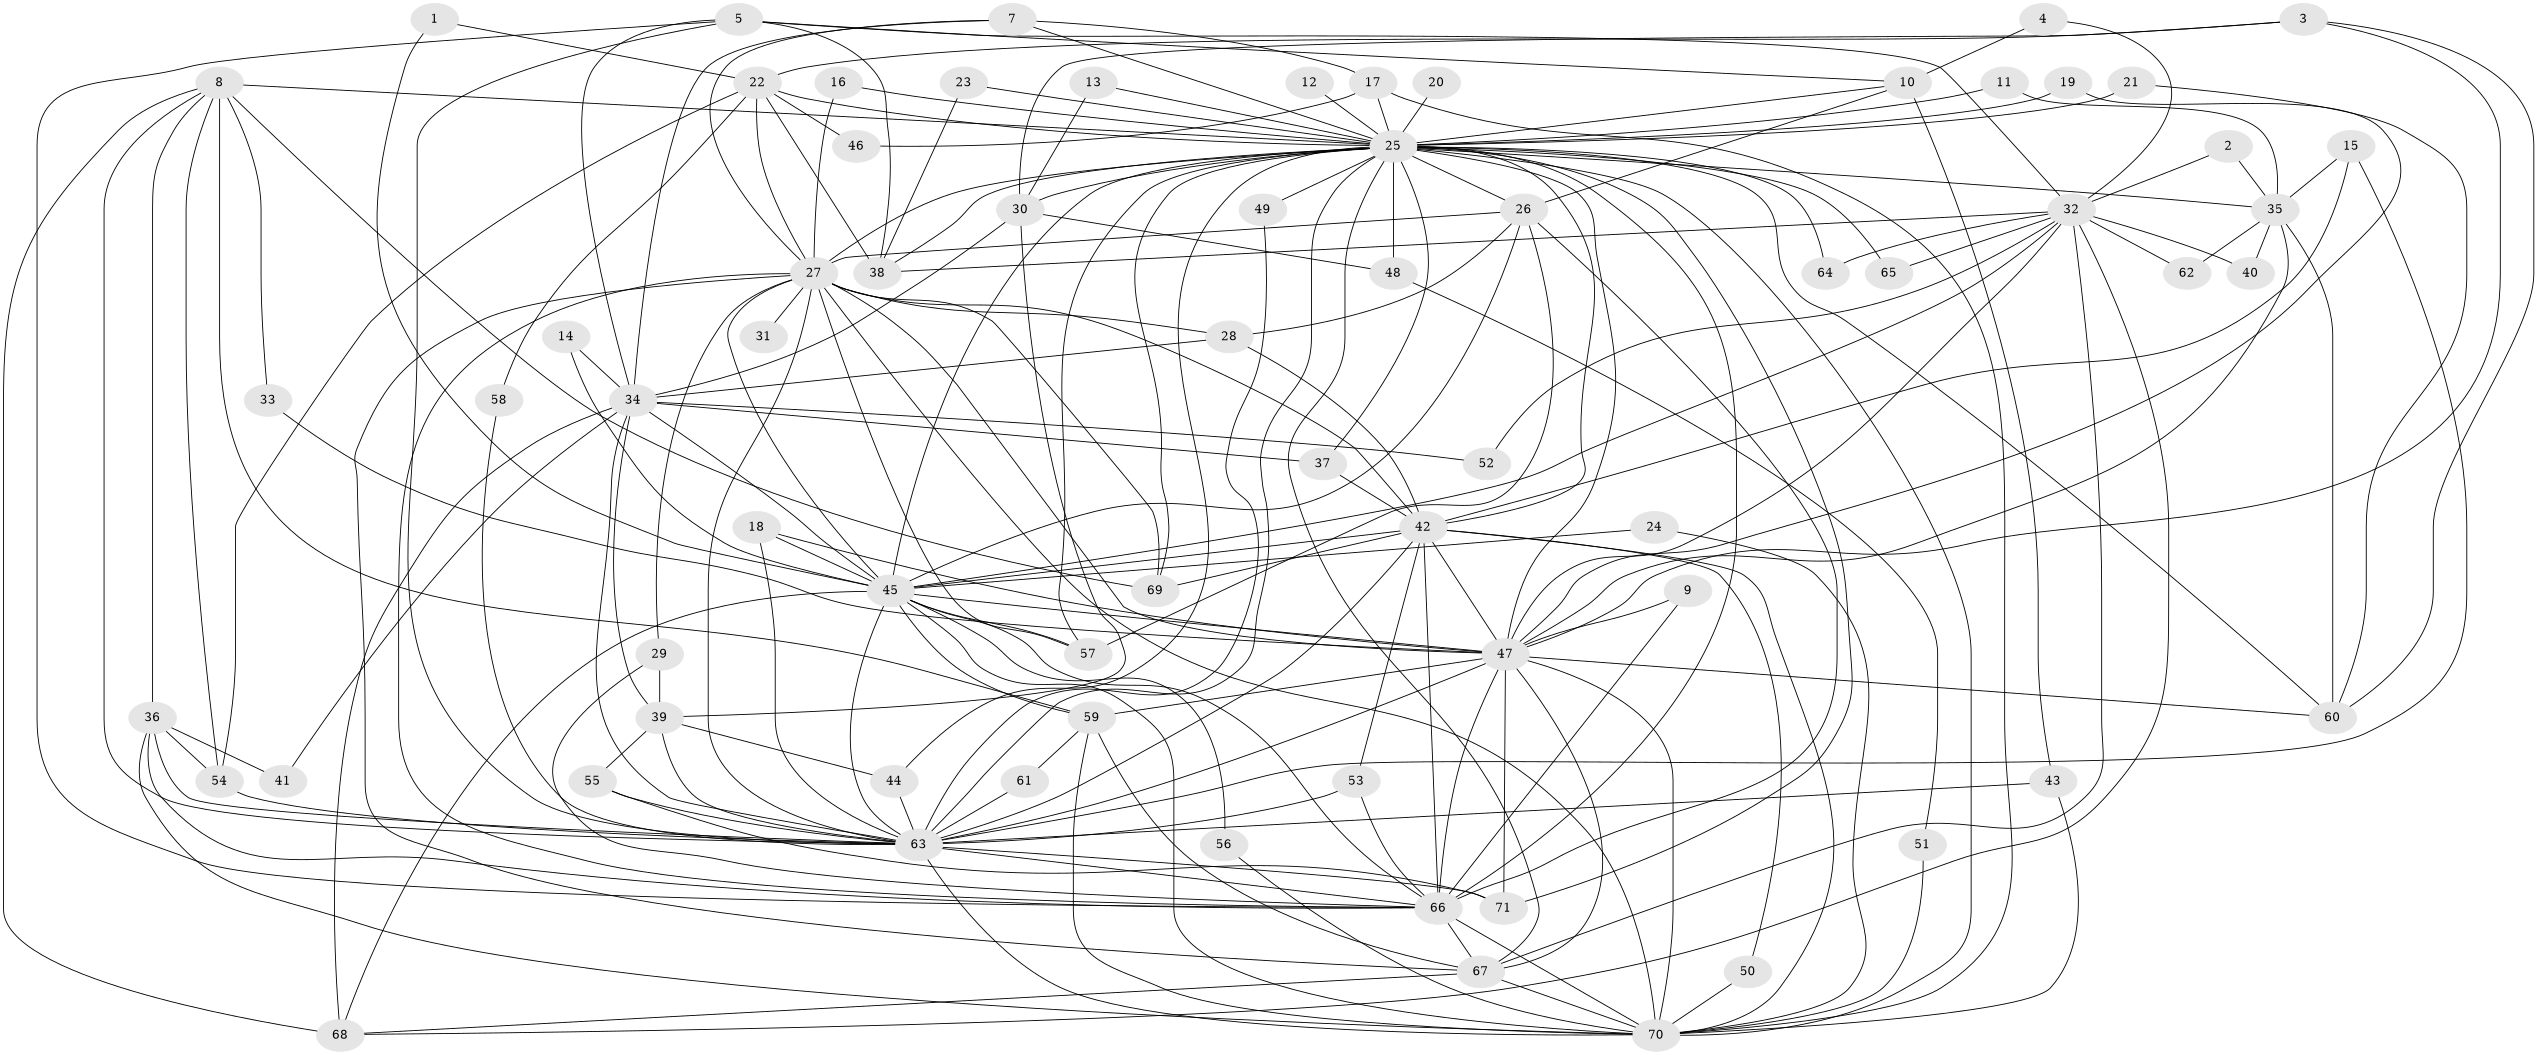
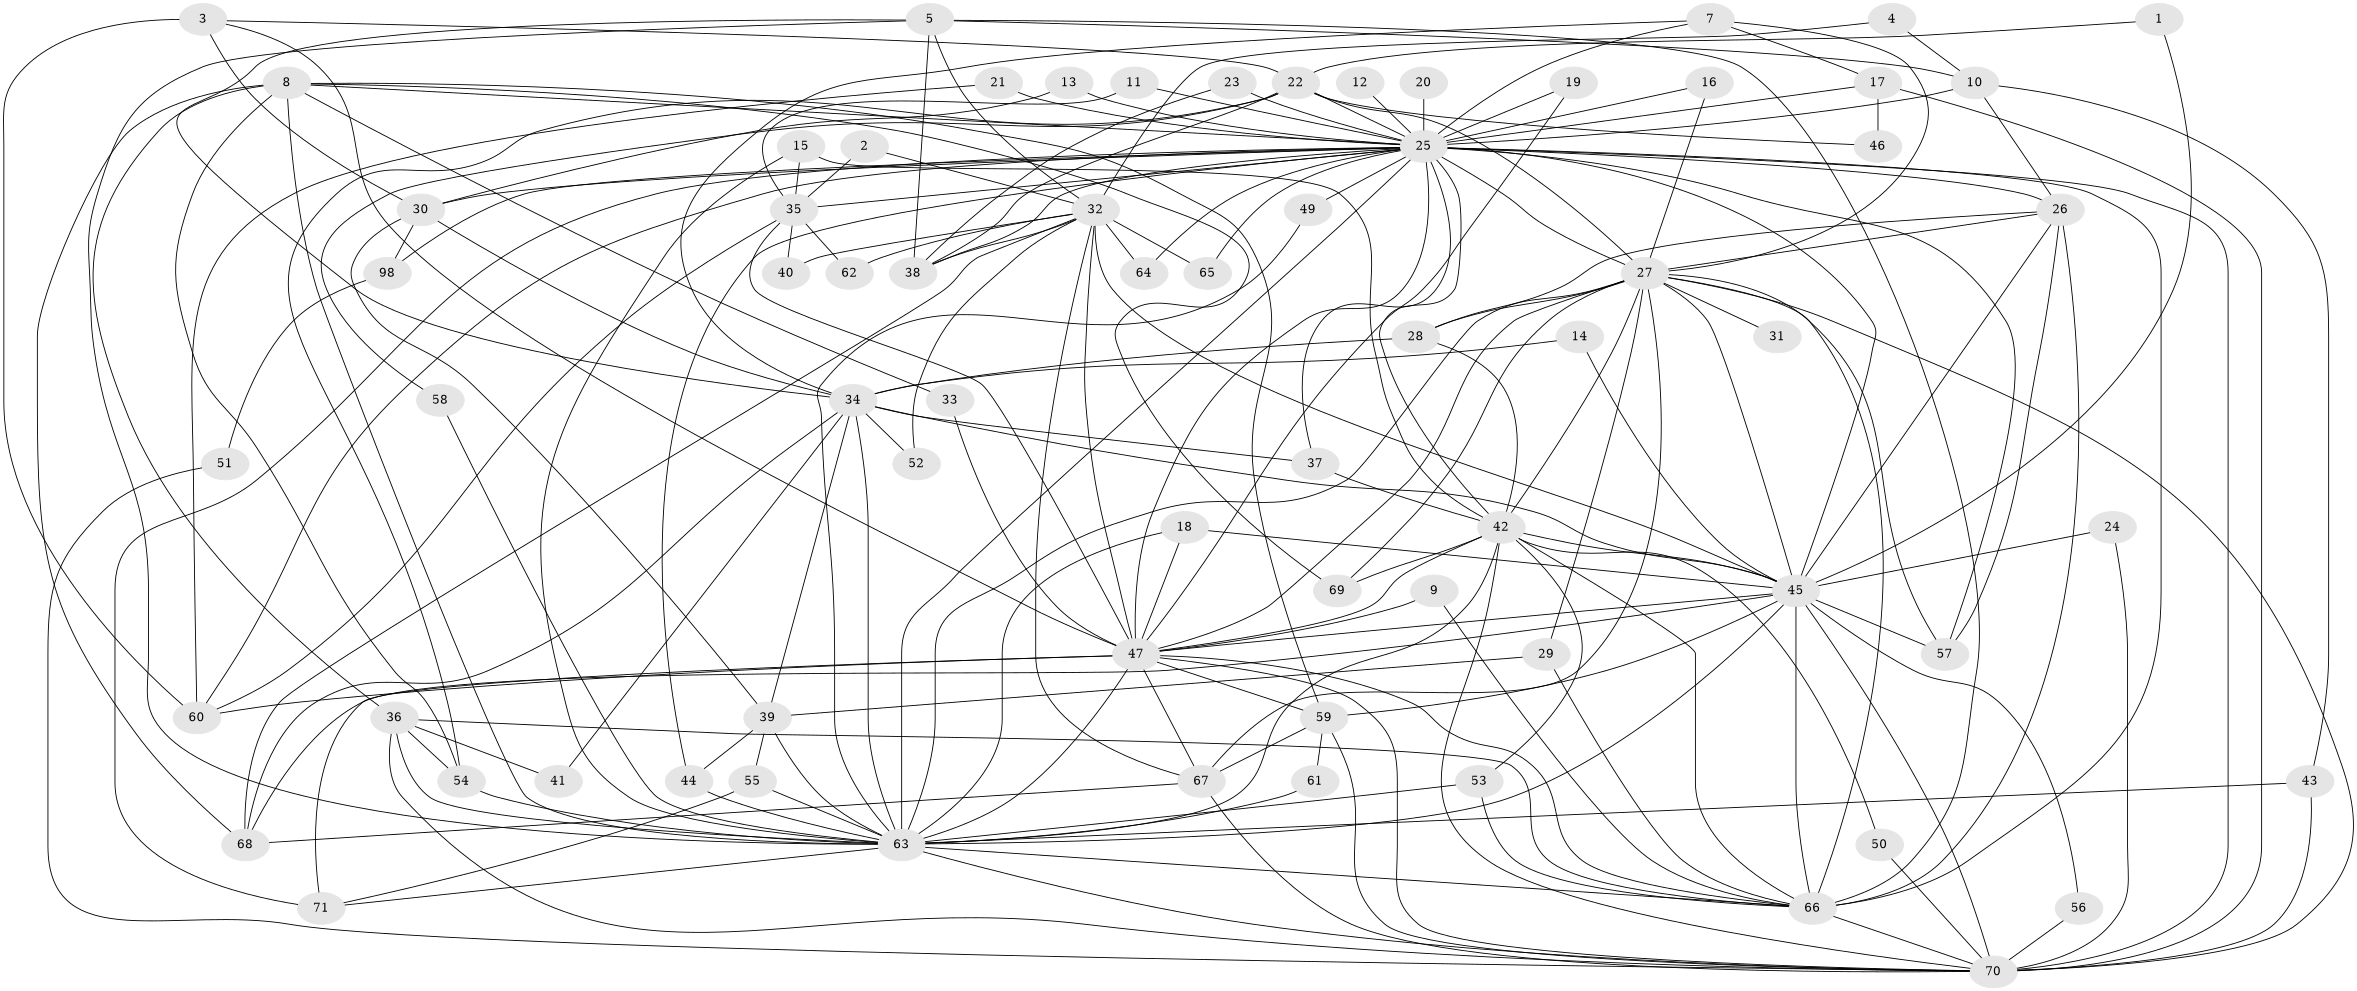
(1393, 273) -> (387, 273)
(1135, 278) -> none
(1336, 585) -> none
(1460, 940) -> none
